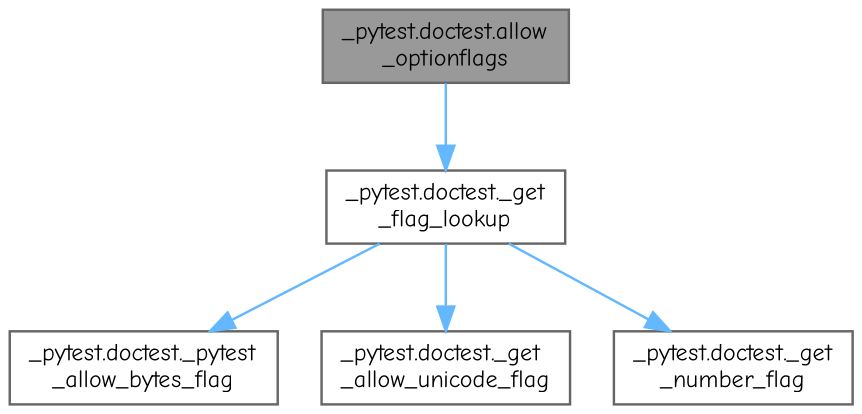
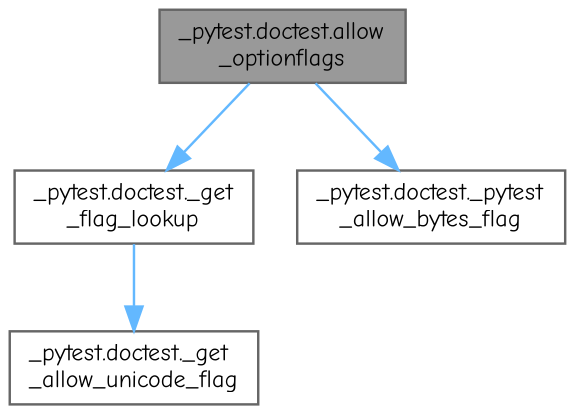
(306, 282) -> (348, 118)
(733, 368) -> none
